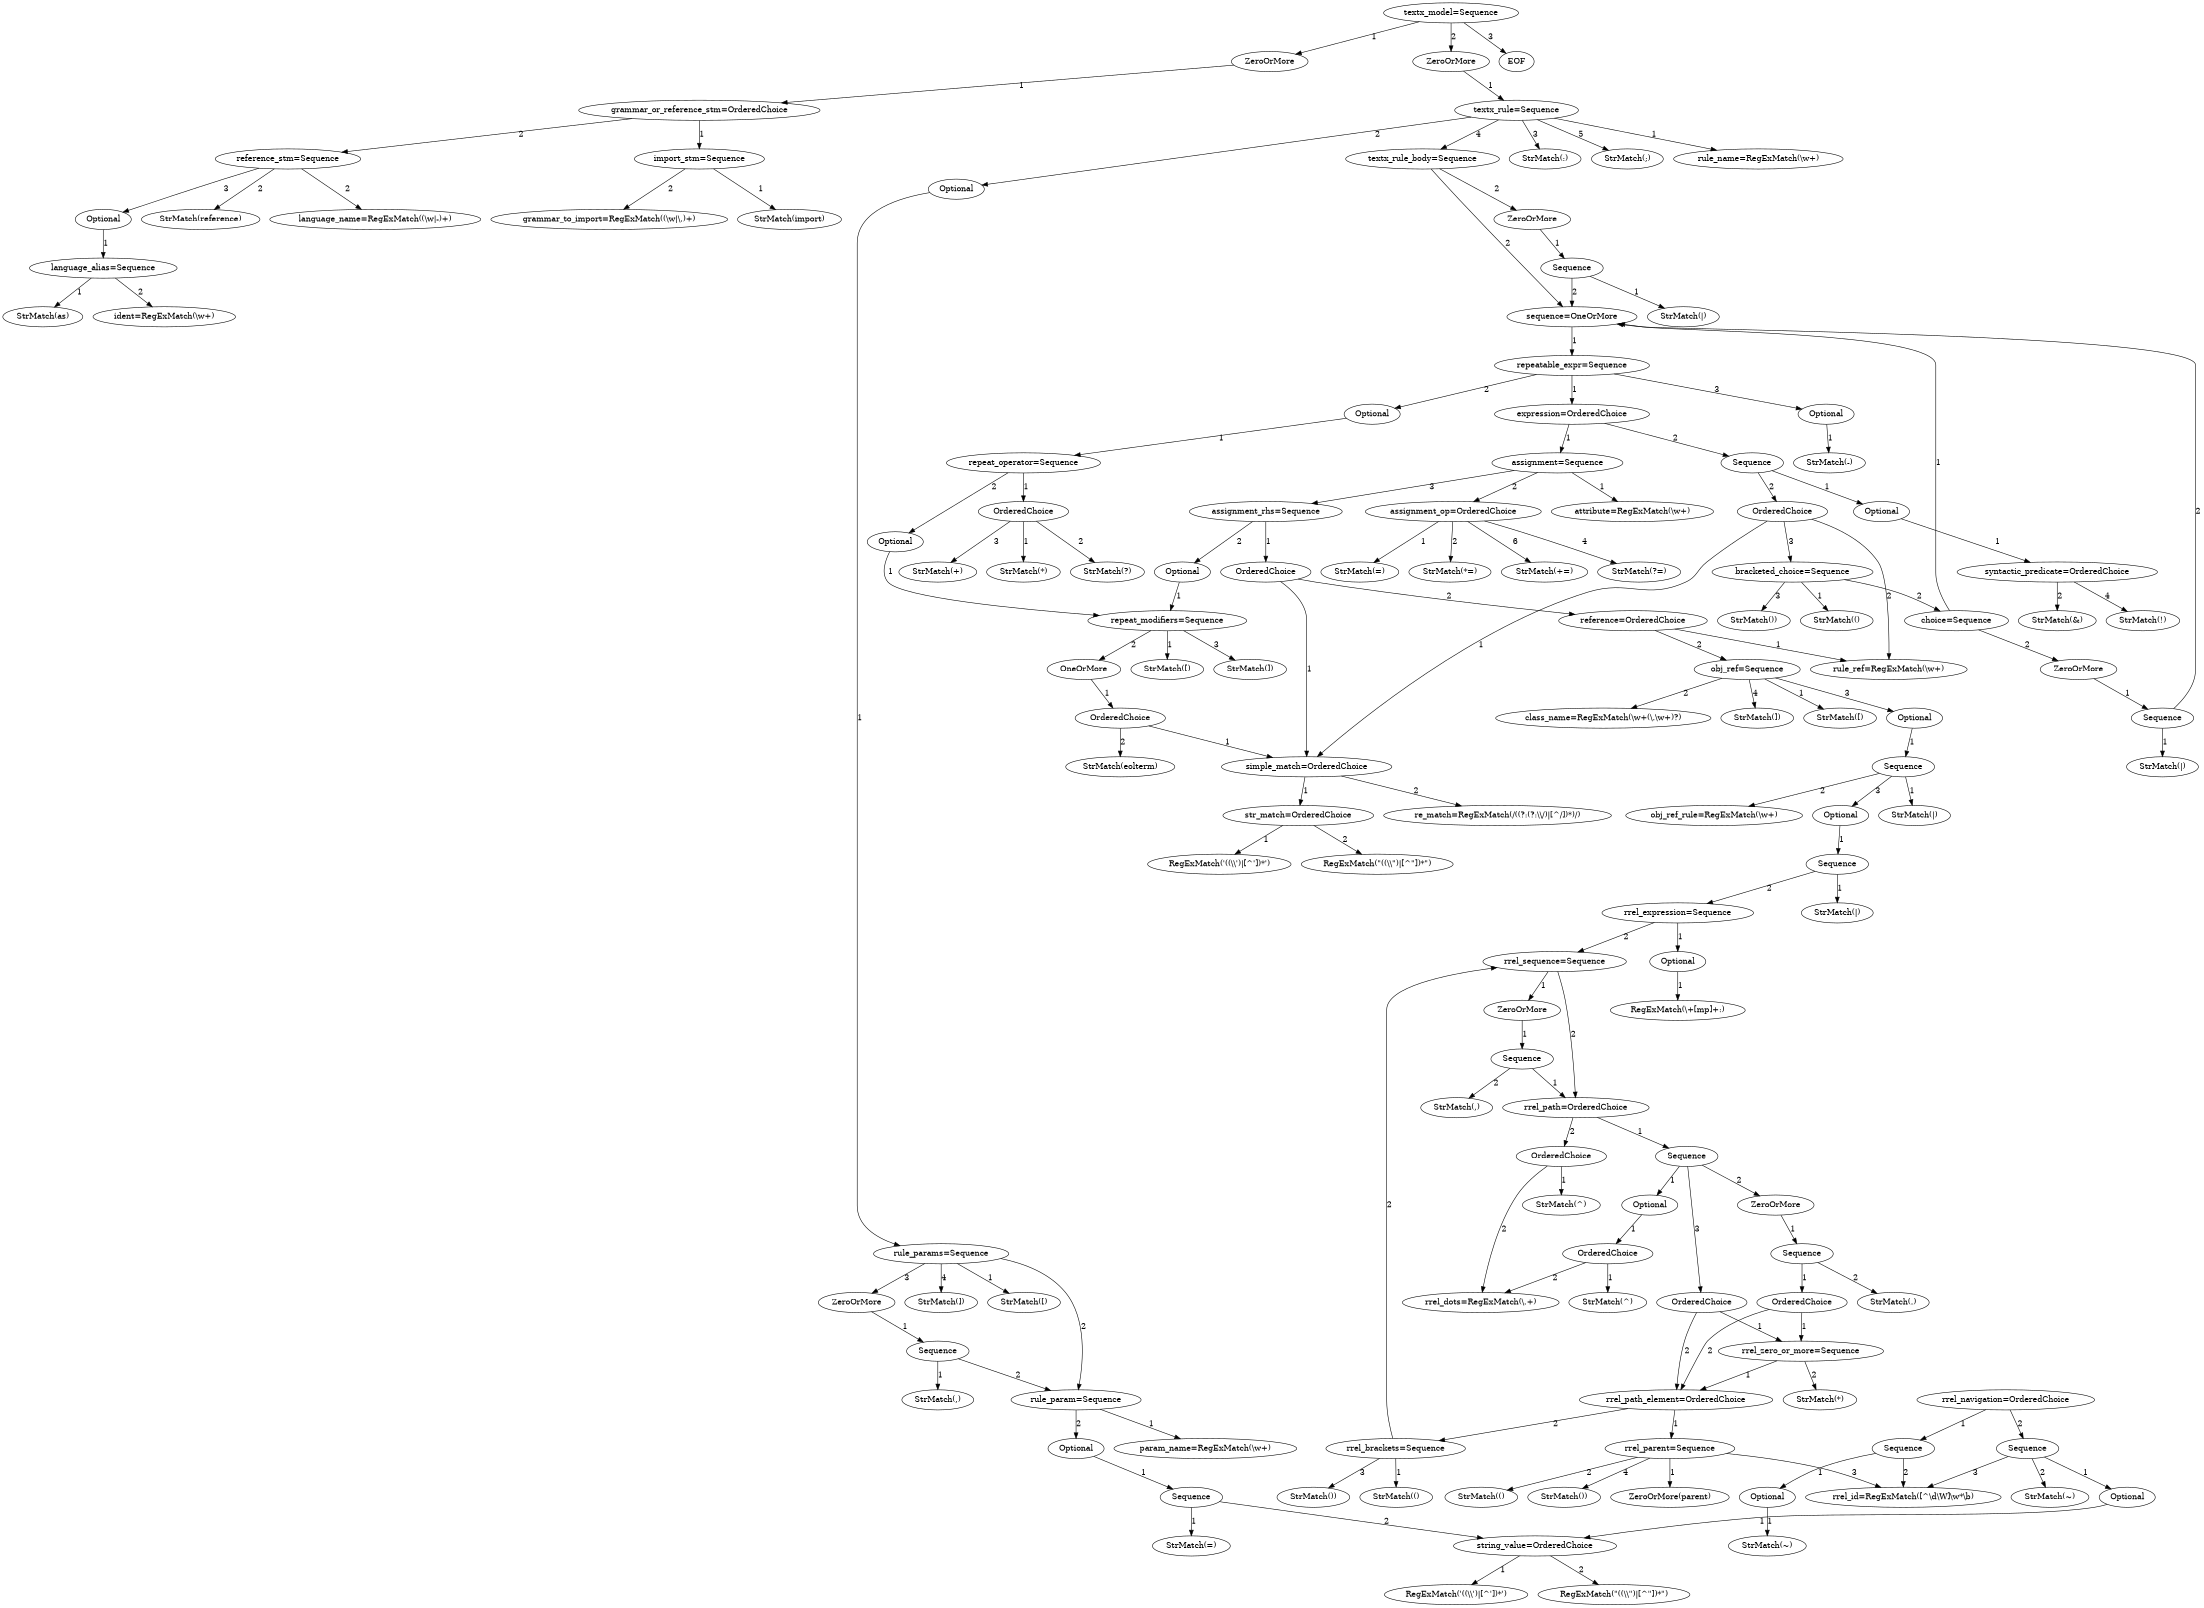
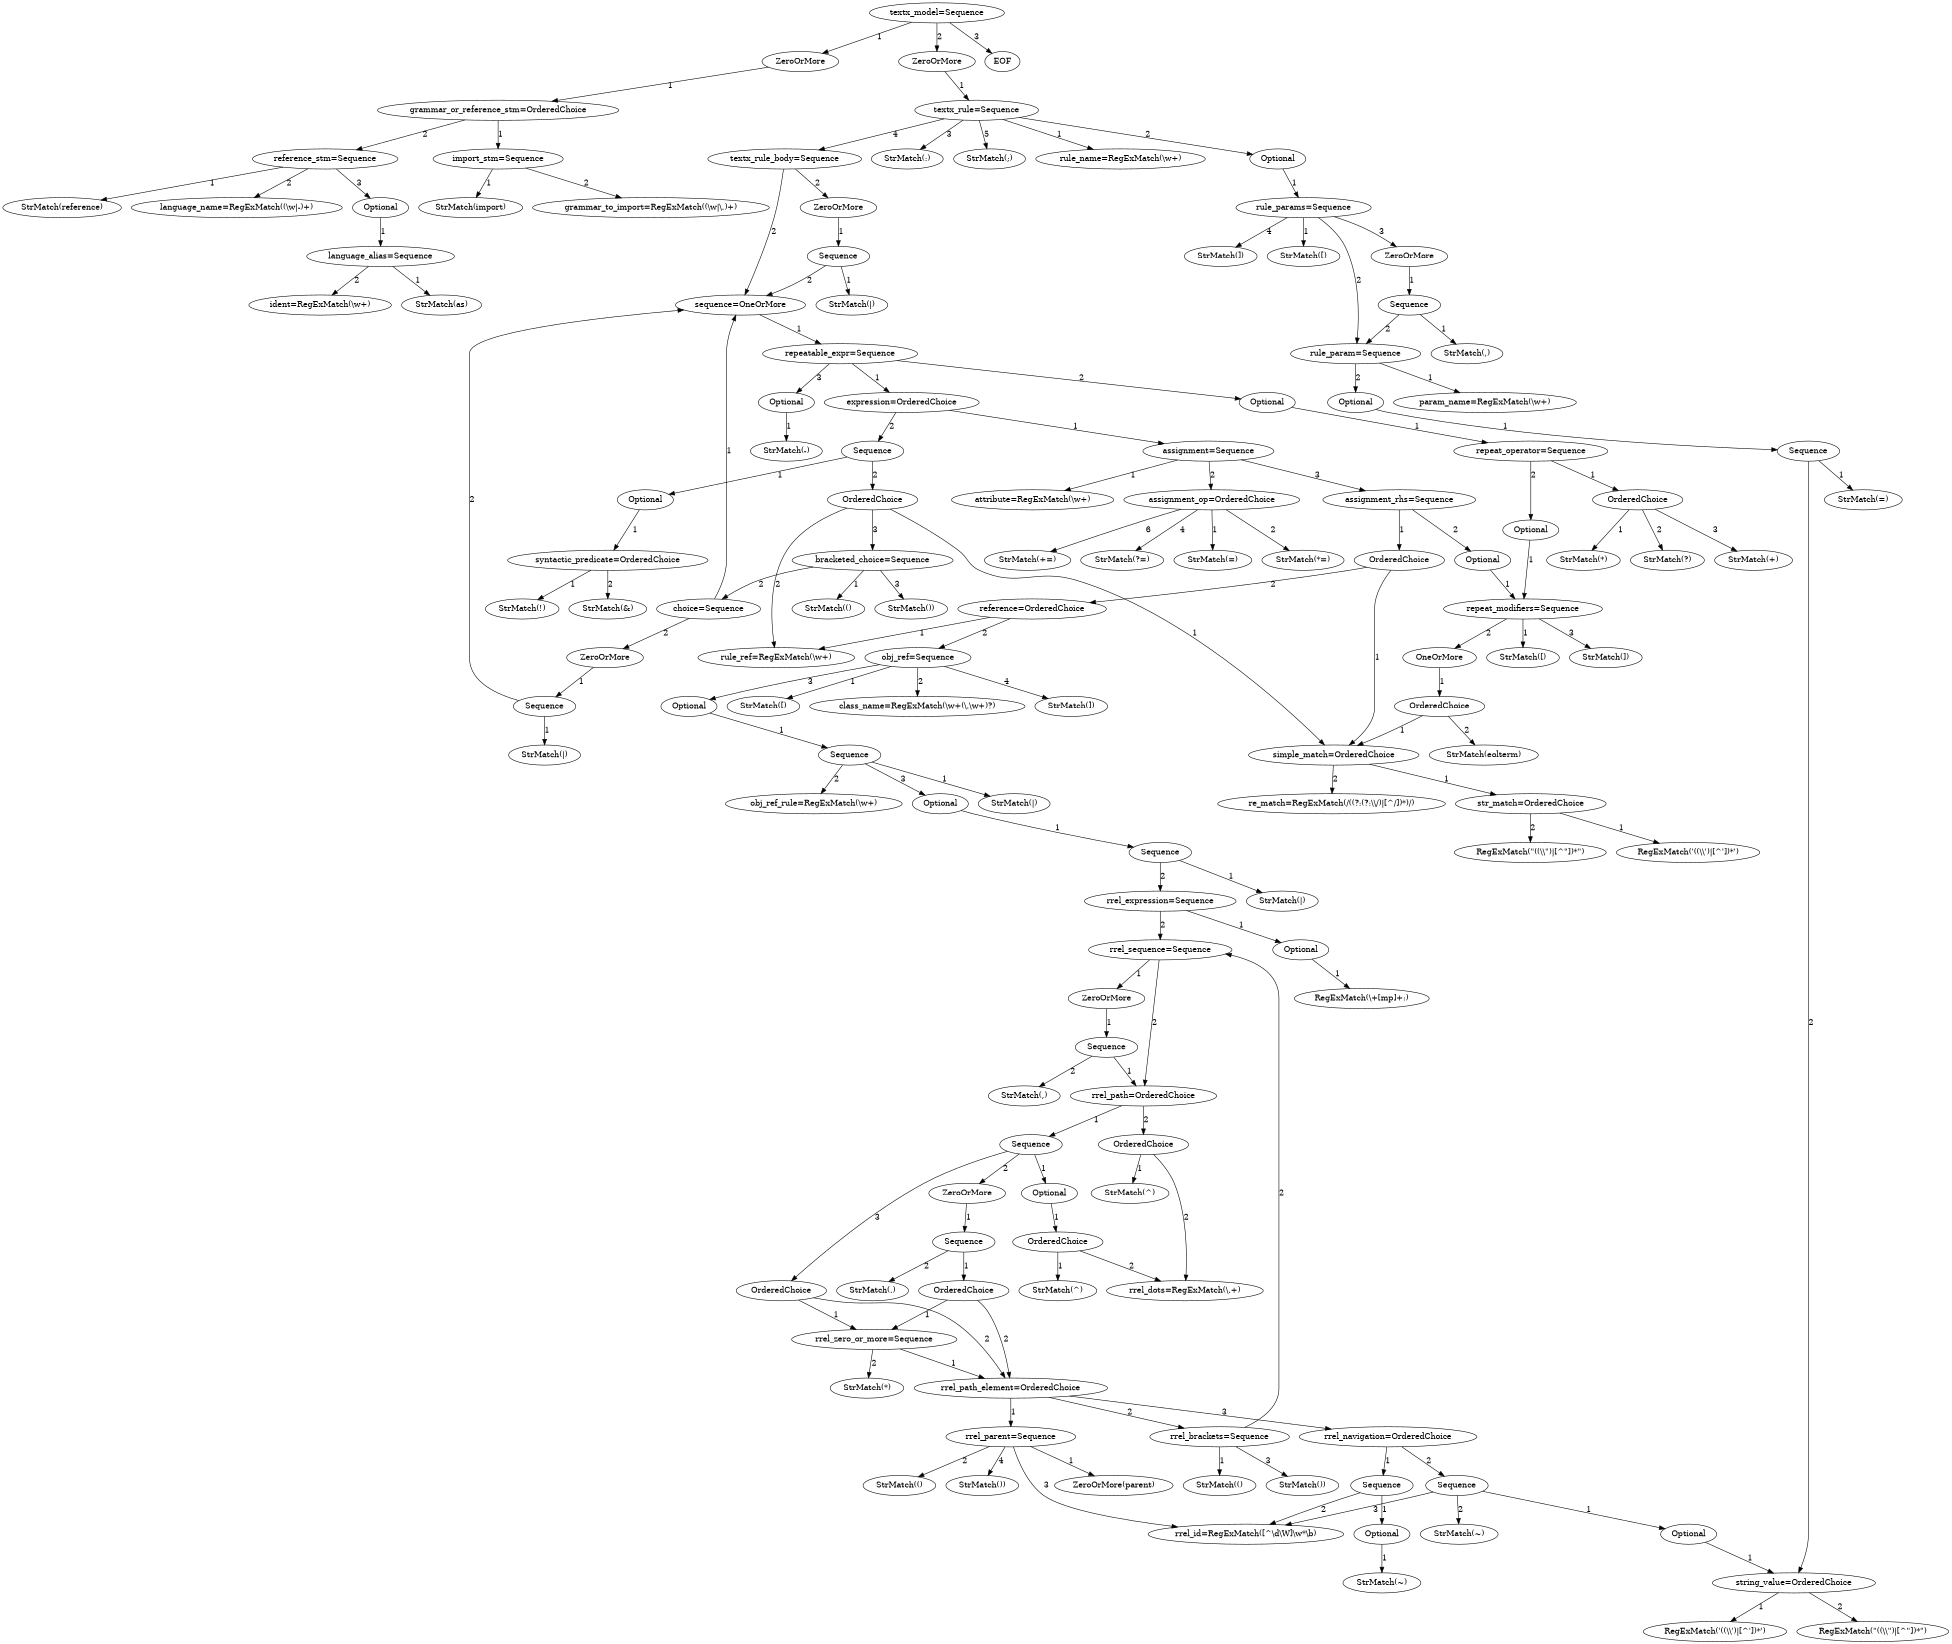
(261, 189) -> (213, 183)
(2108, 596) -> (573, 585)
none -> (1198, 1412)
